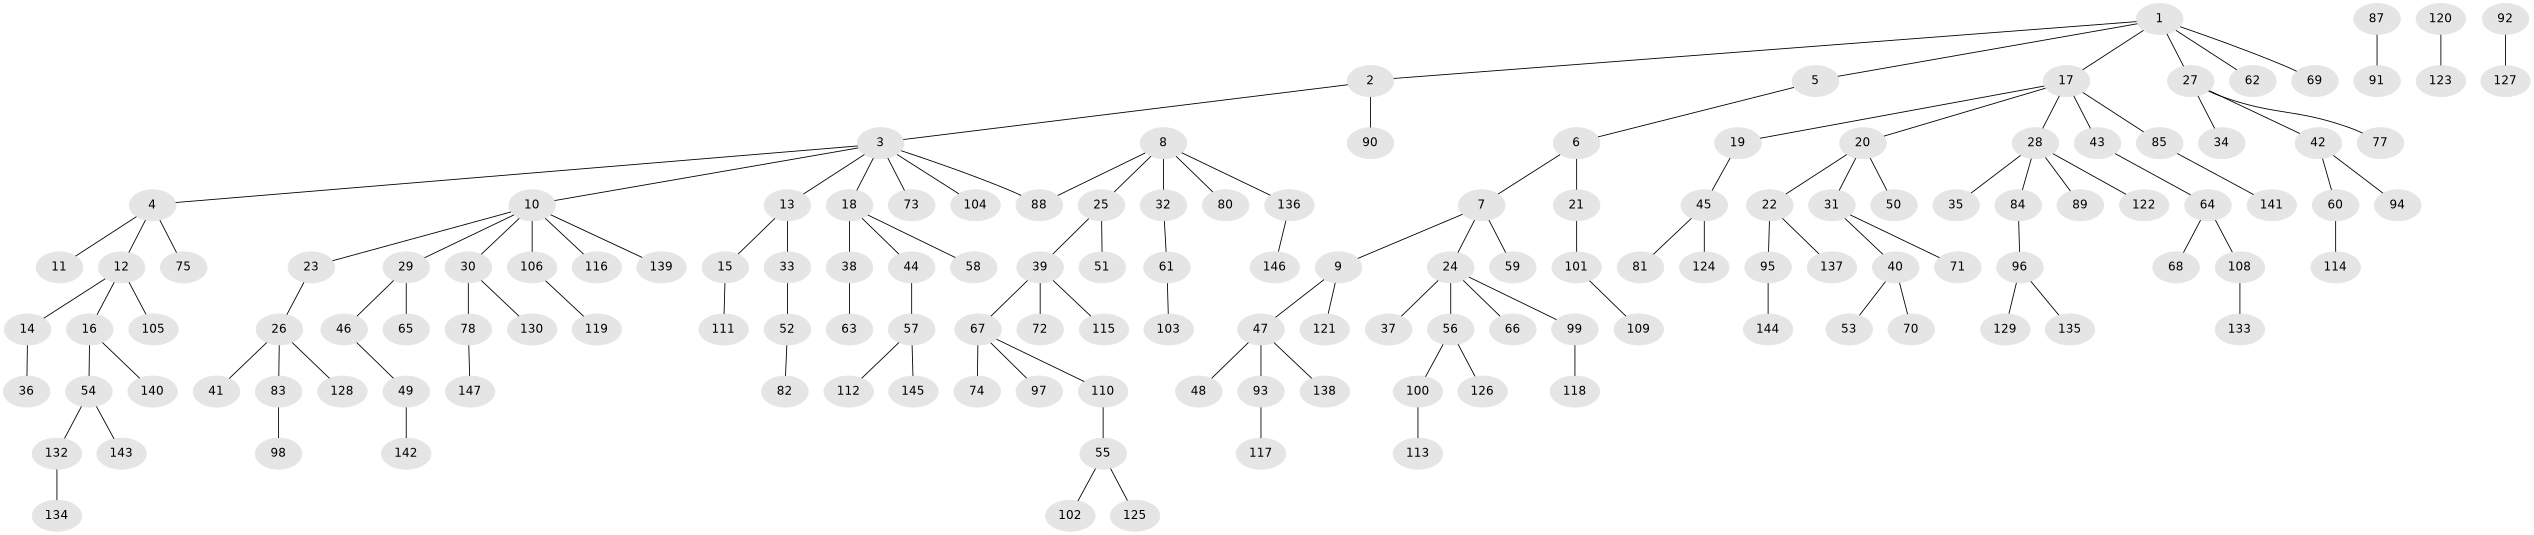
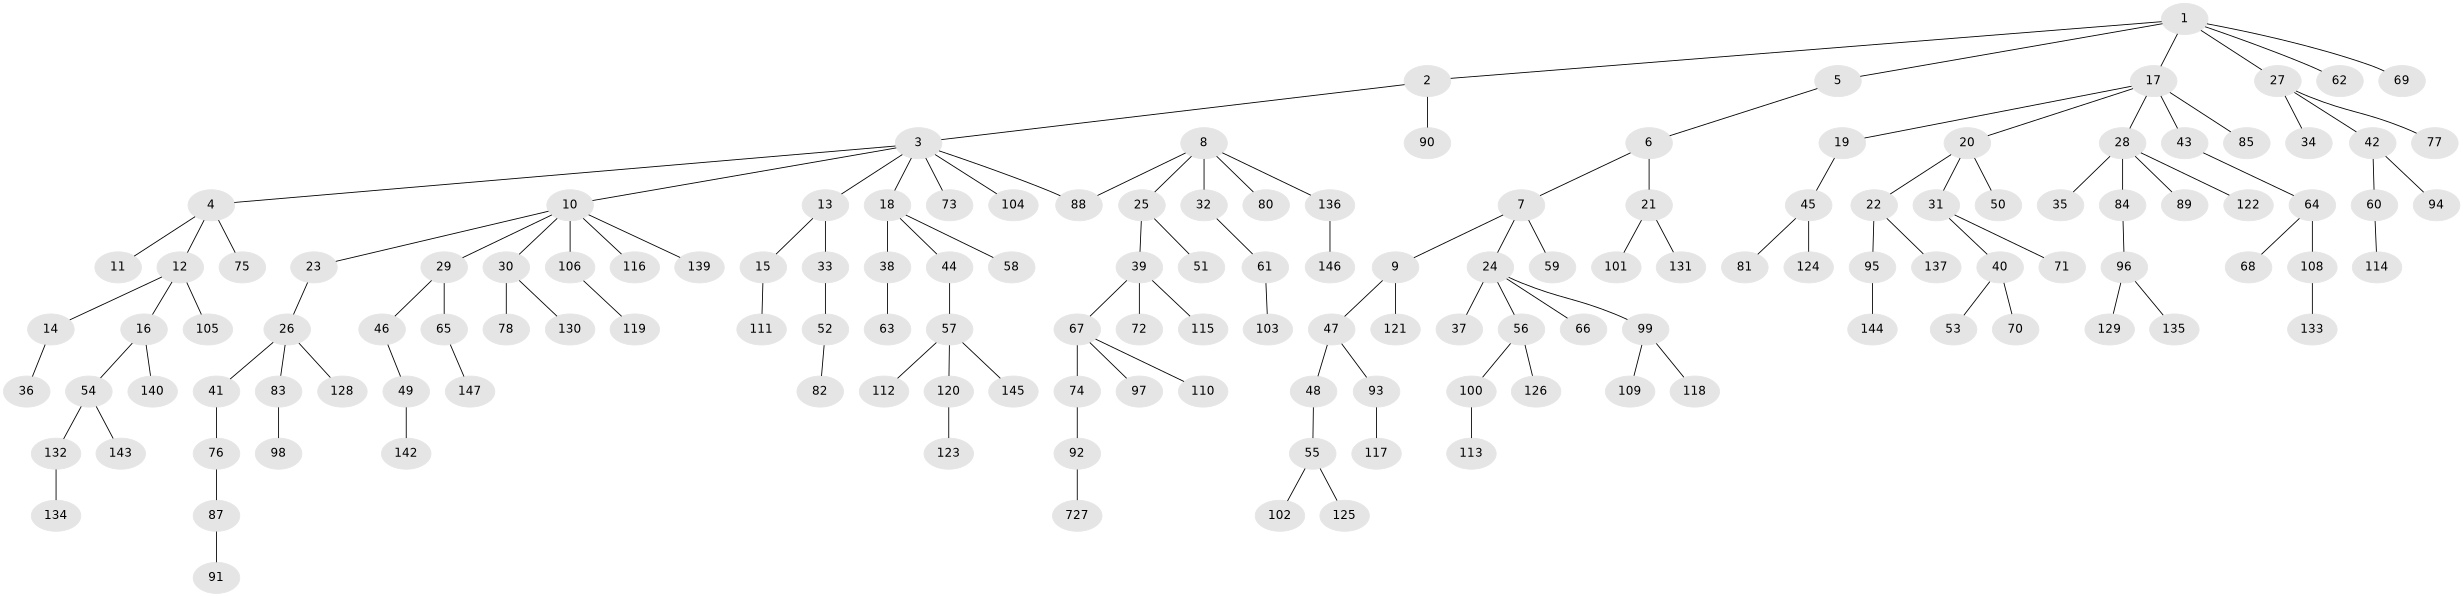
(2506, 81) -> (1077, 516)
(2272, 205) -> none
none -> (1681, 267)
(1608, 298) -> (1638, 360)
(469, 361) -> (457, 361)
none -> (949, 361)
(1325, 392) -> none
none -> (1077, 423)
(1103, 423) -> (1313, 423)
none -> (216, 454)
